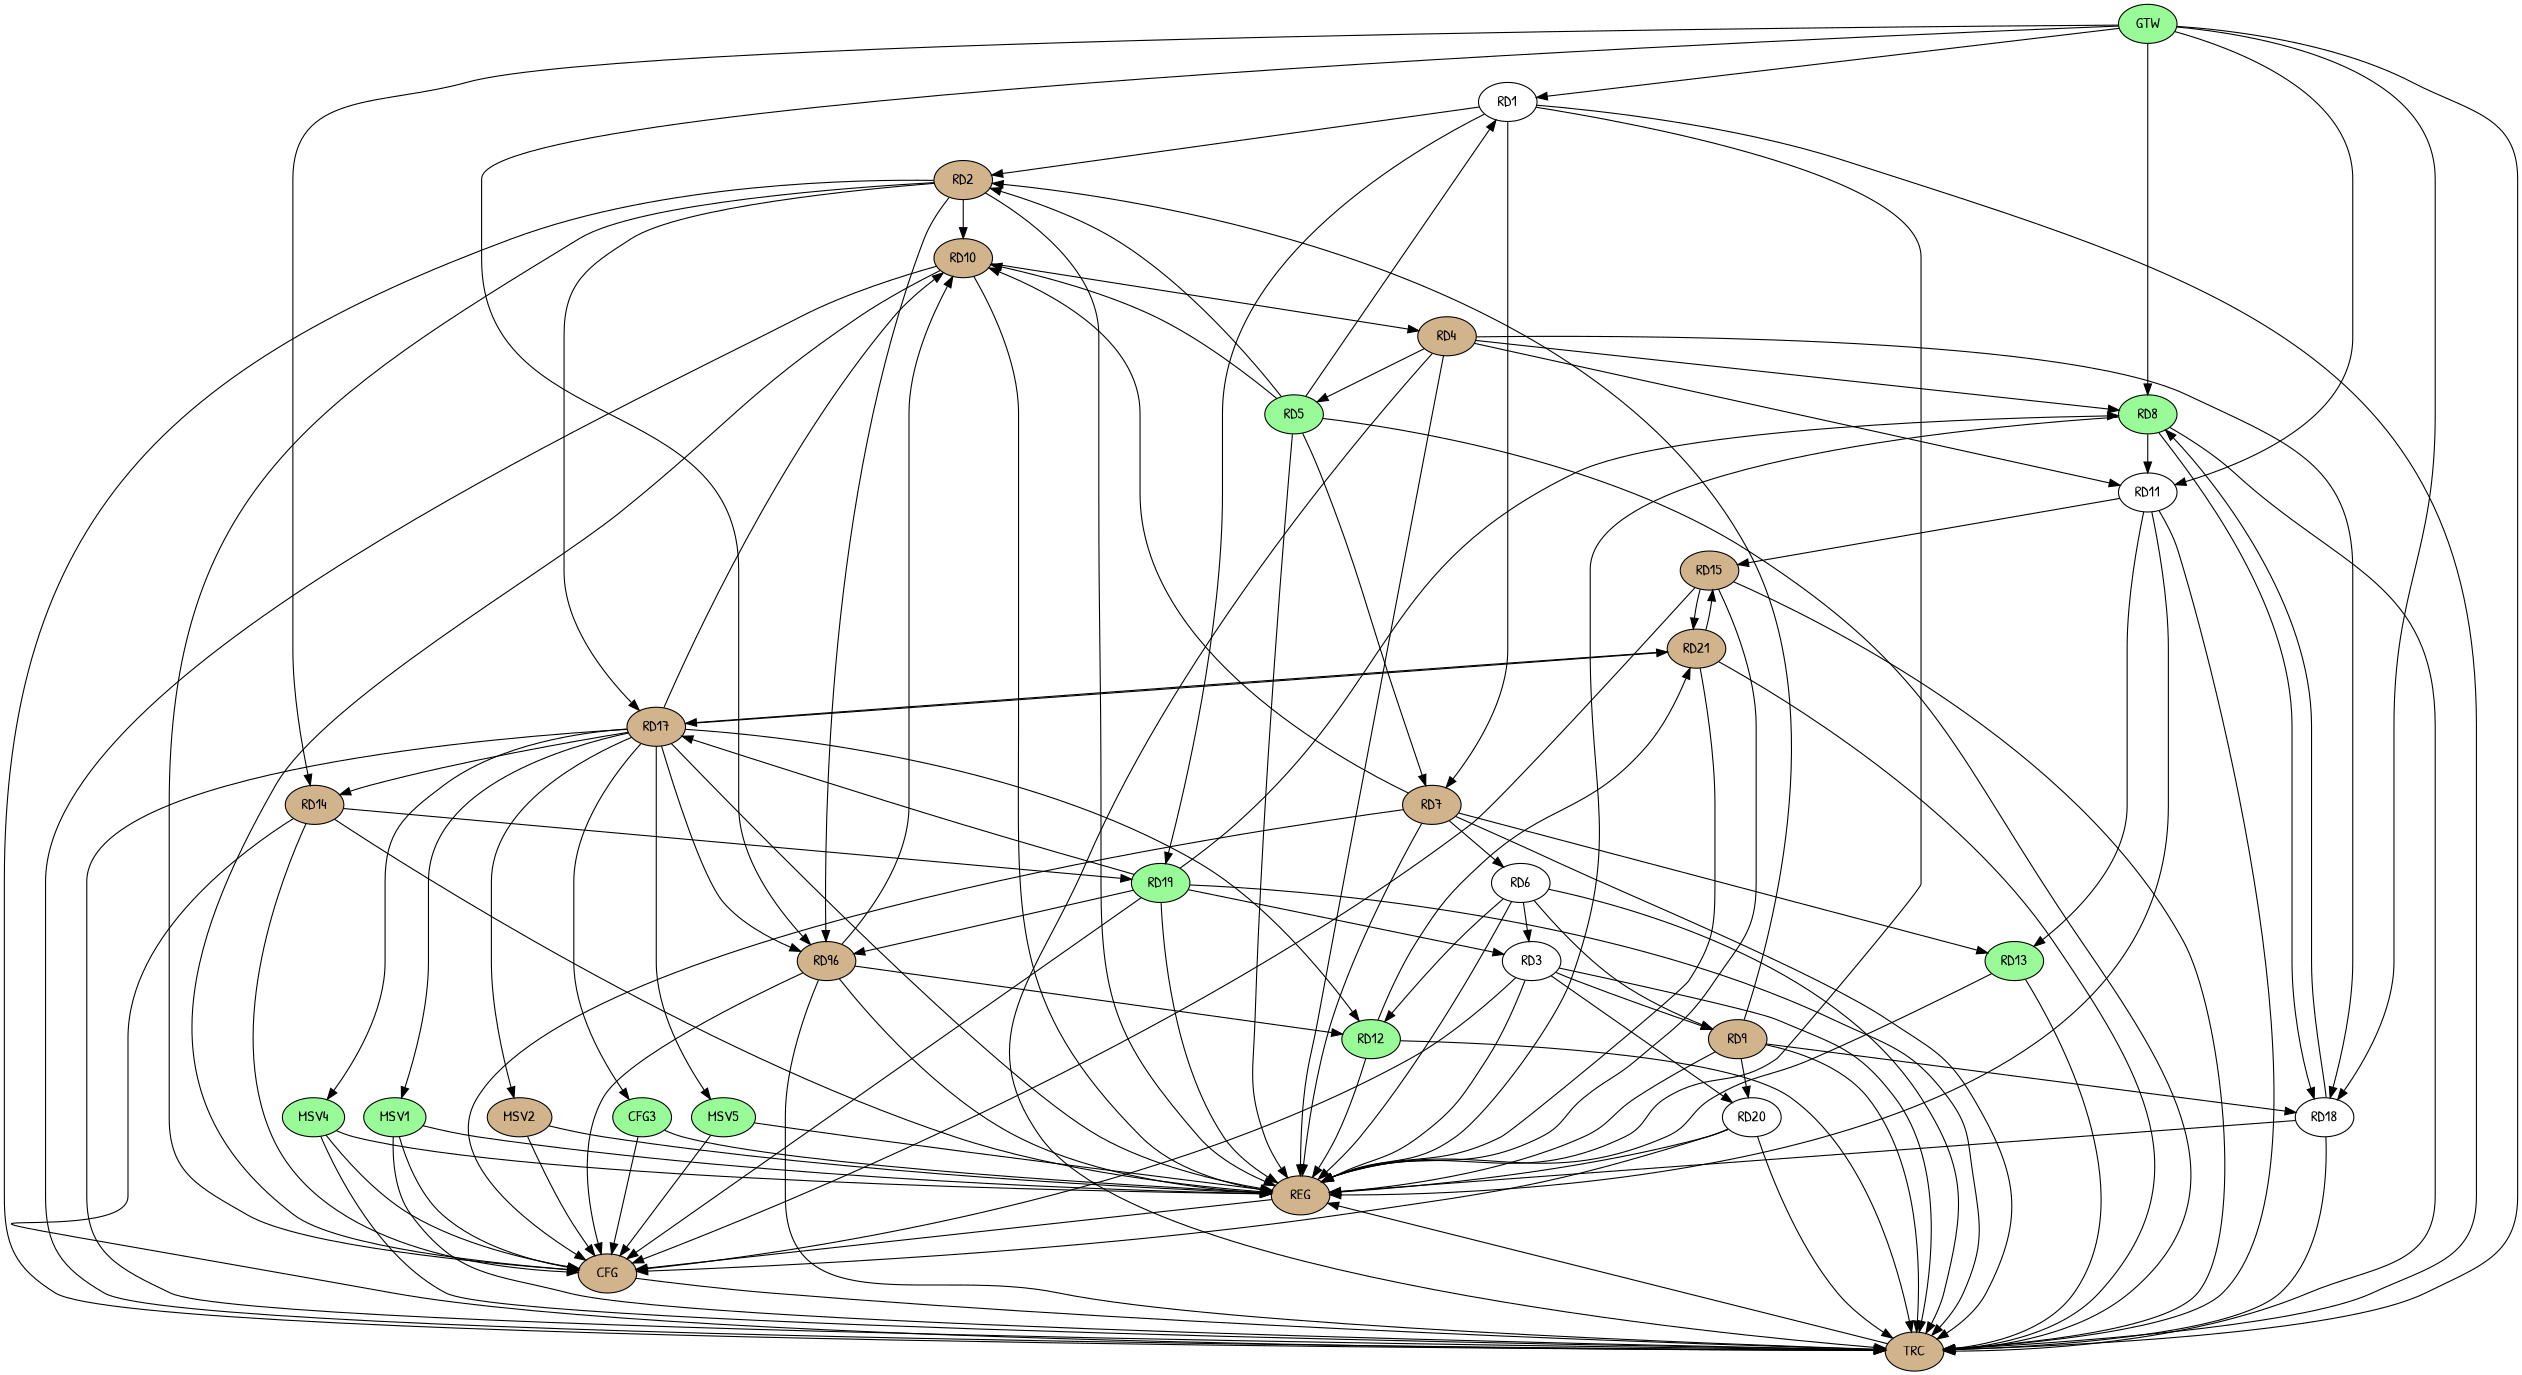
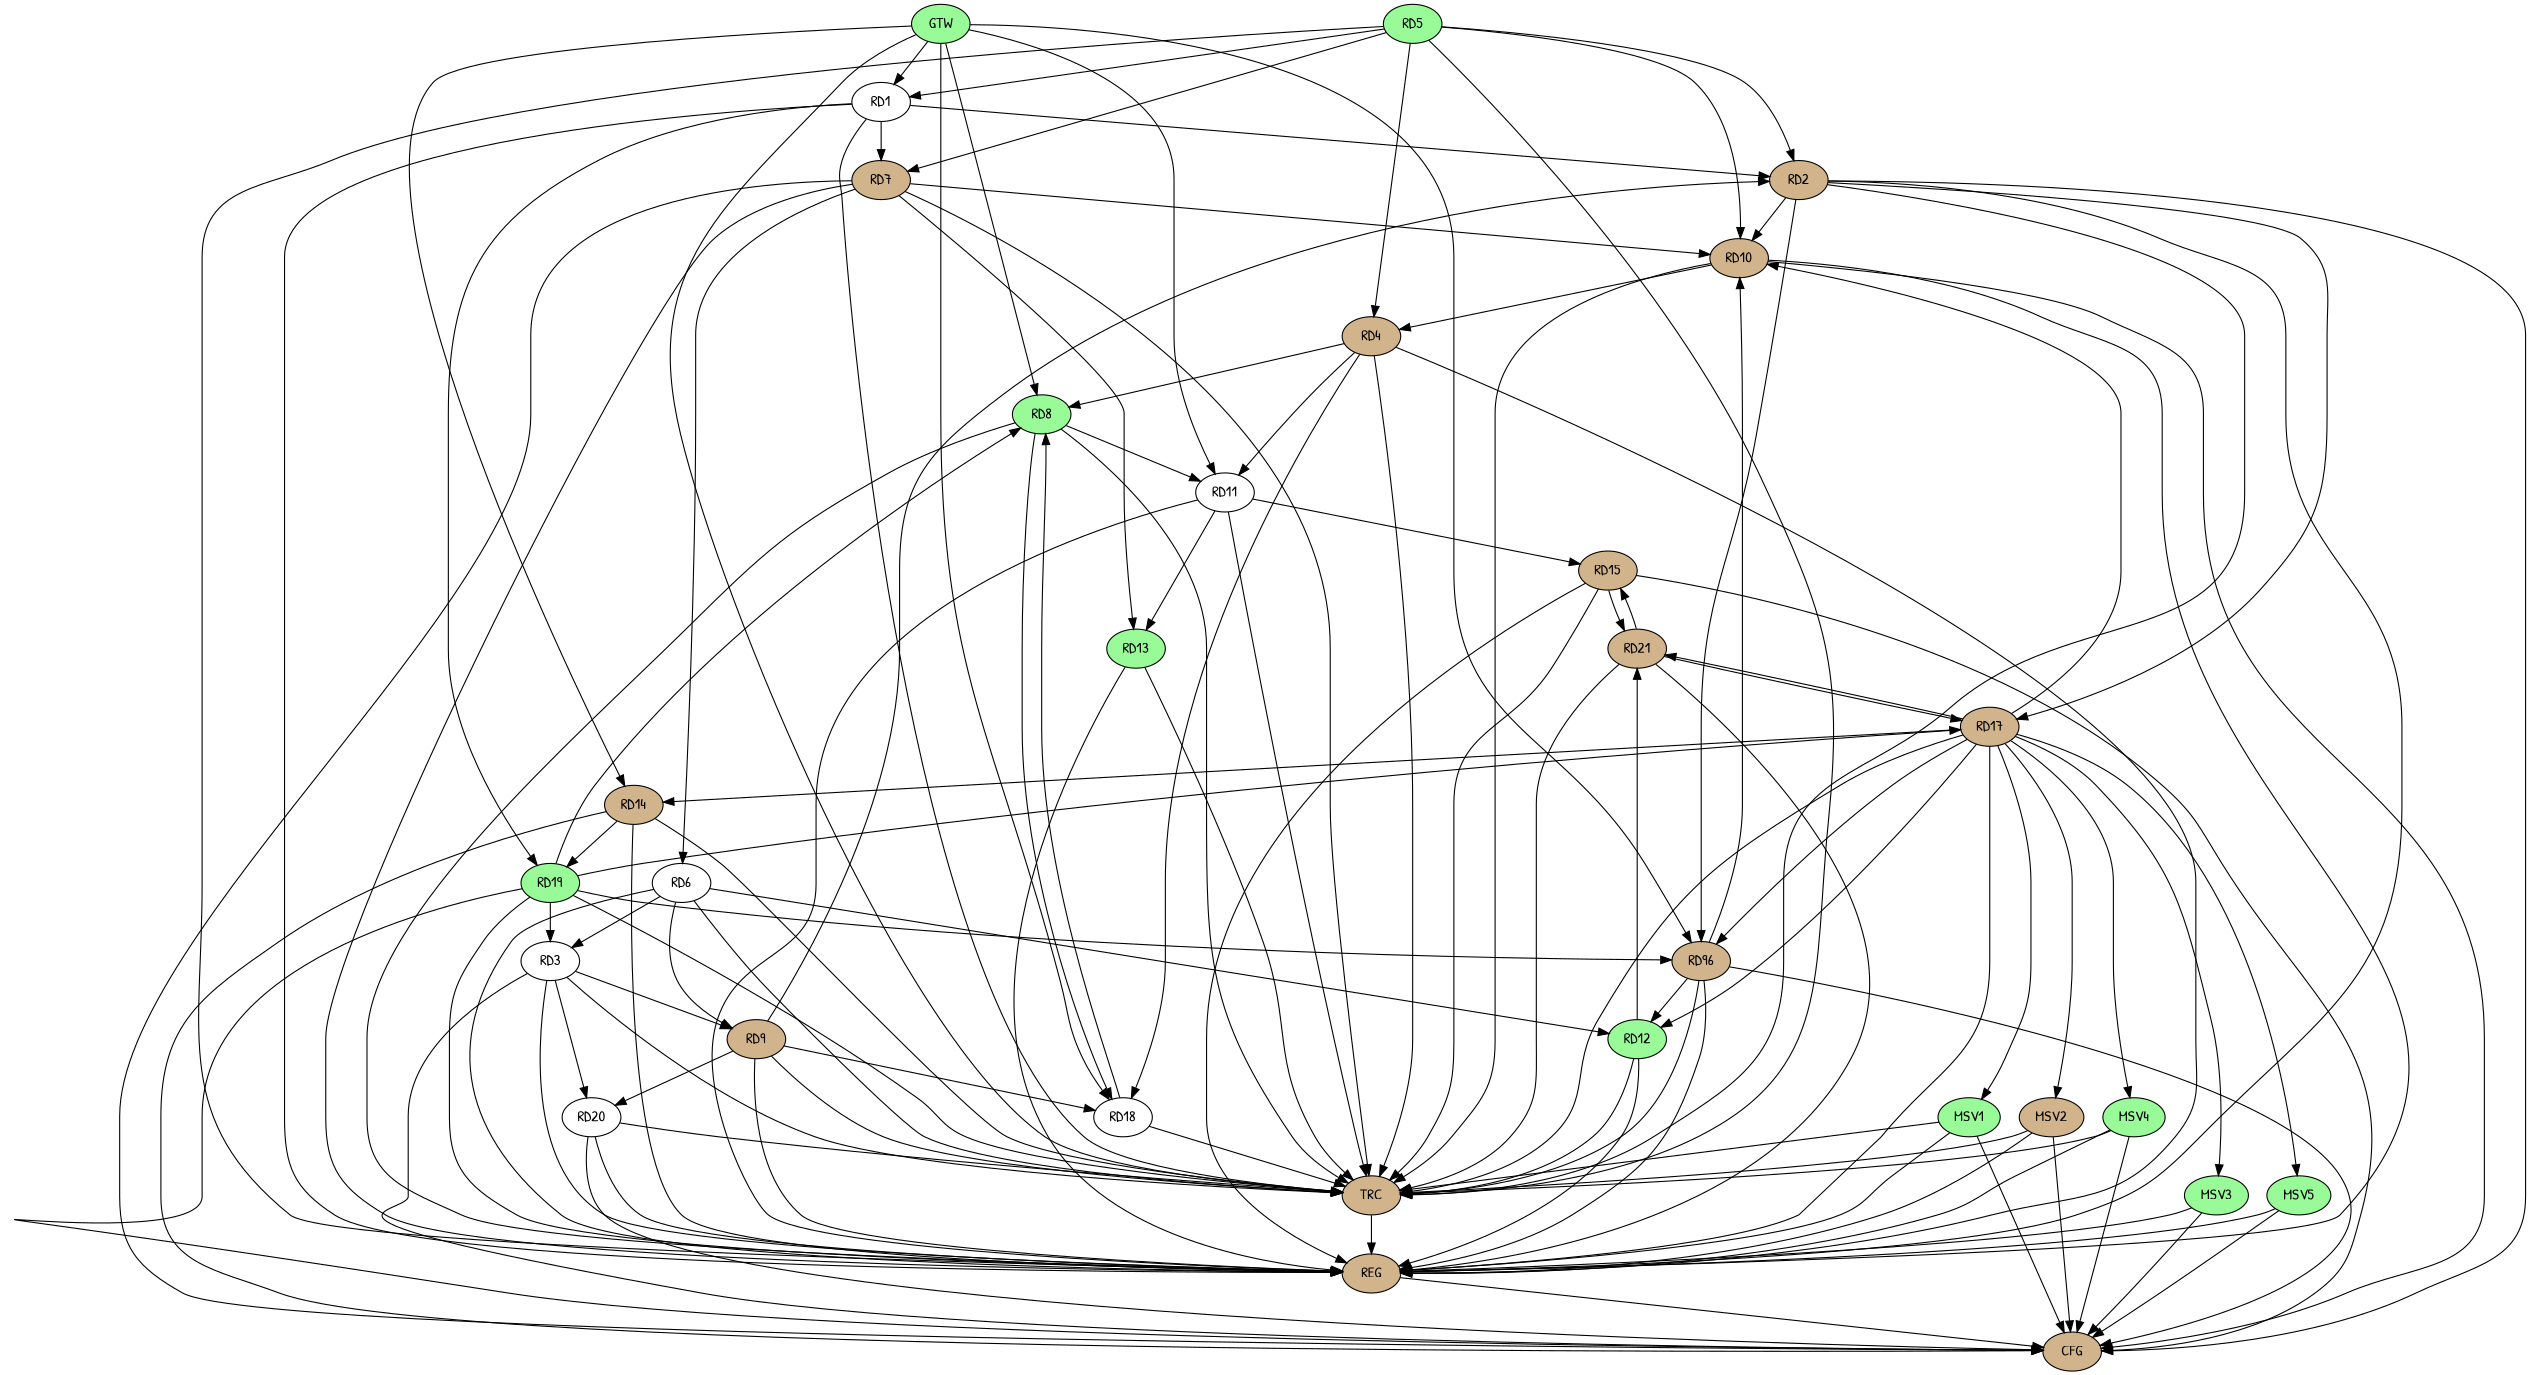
(1376, 373) -> (1393, 175)
(642, 1117) -> (2216, 1195)
(1818, 1156) -> none
(1254, 1324) -> (1814, 1165)
